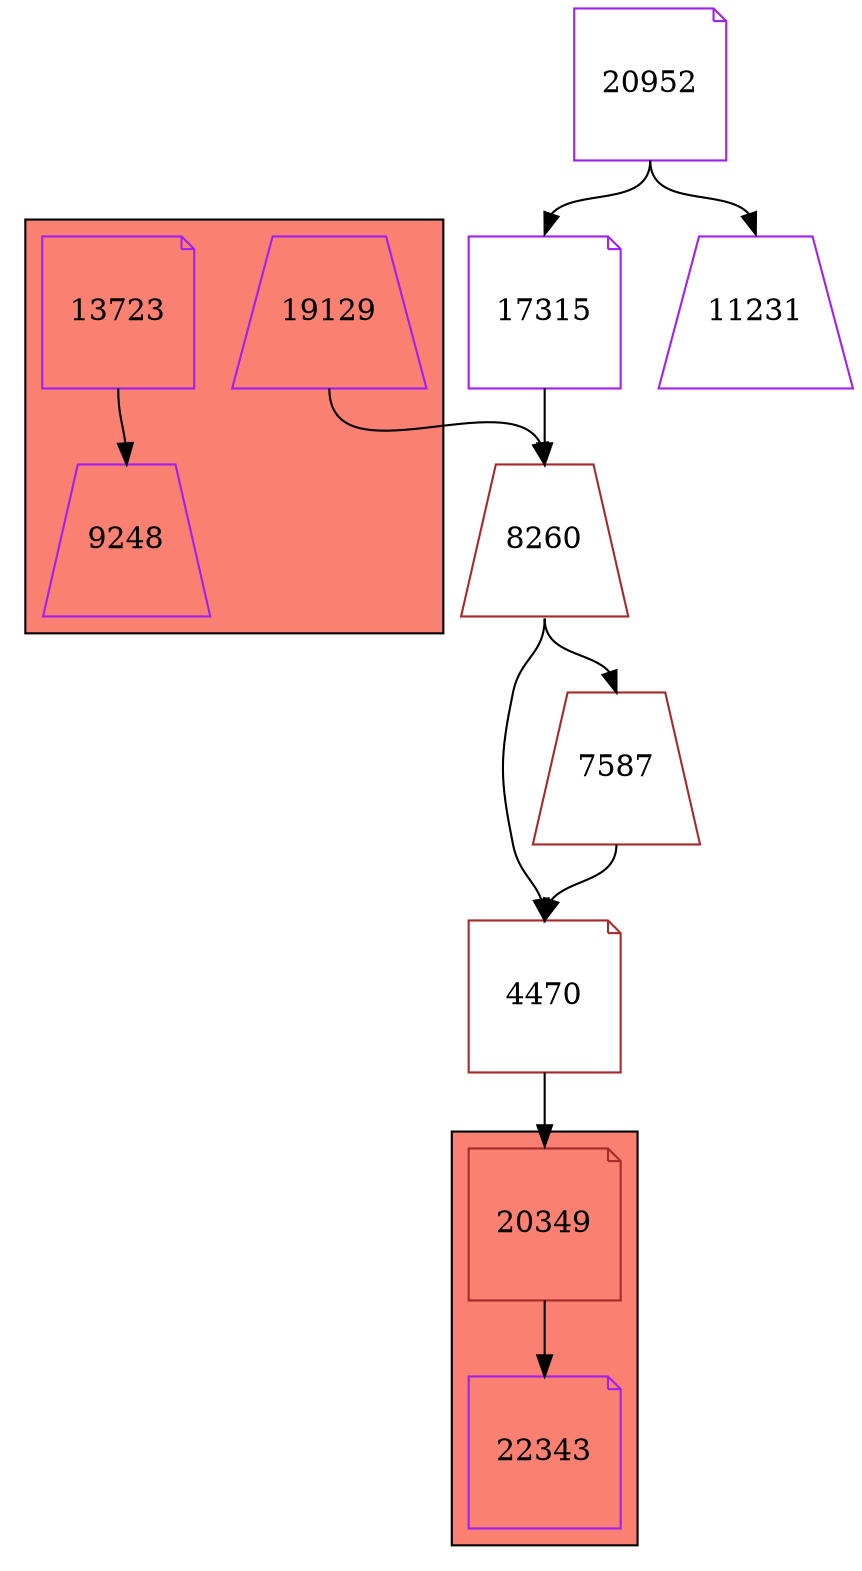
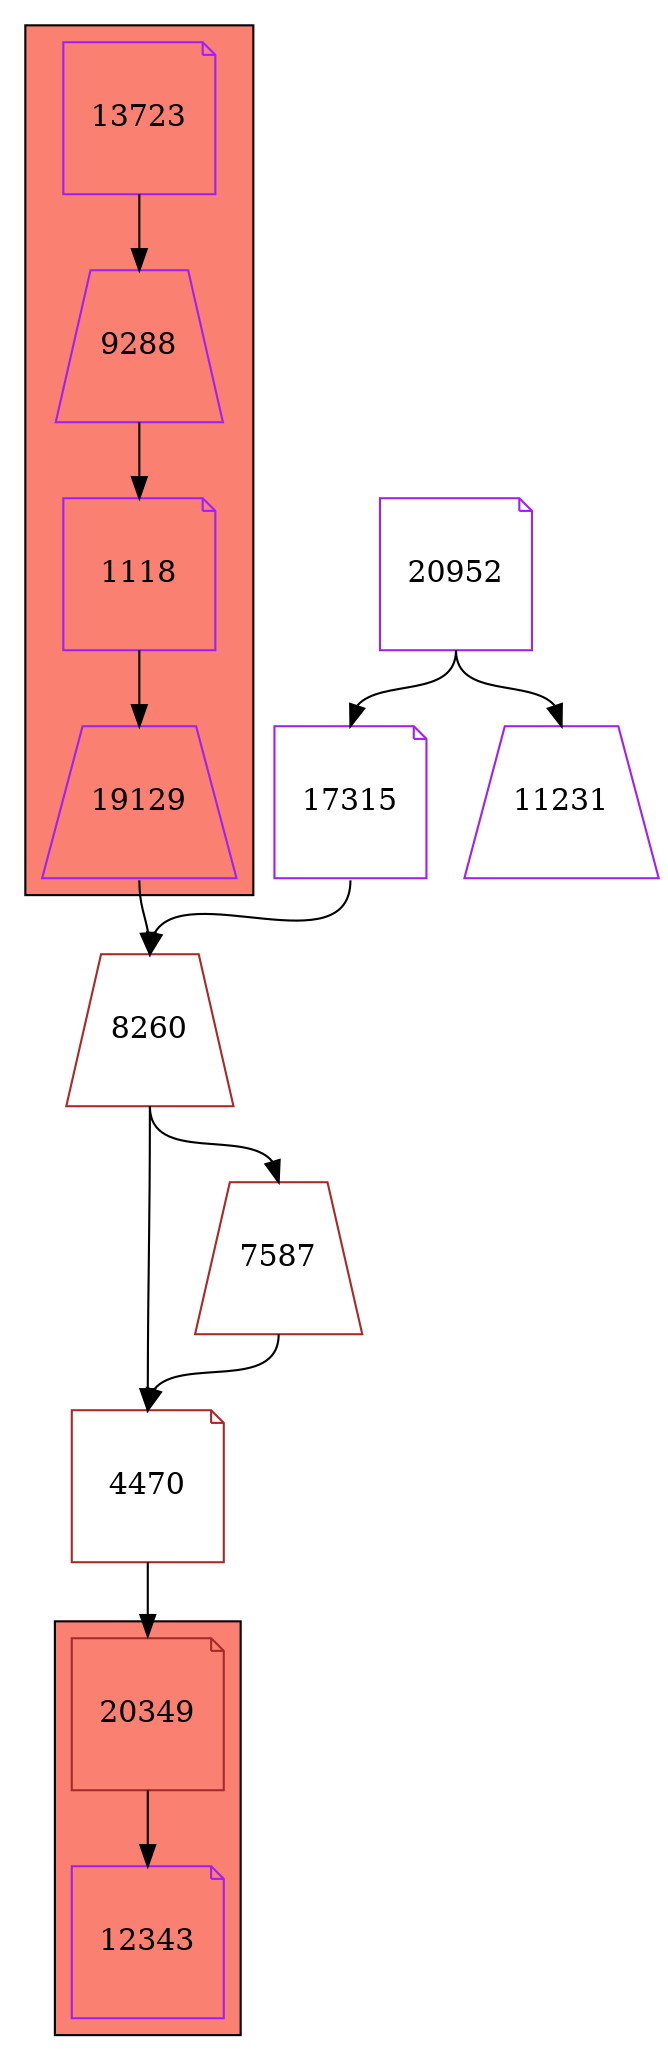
(127, 540) -> (139, 346)
none -> (139, 574)
(545, 1452) -> (148, 1942)
